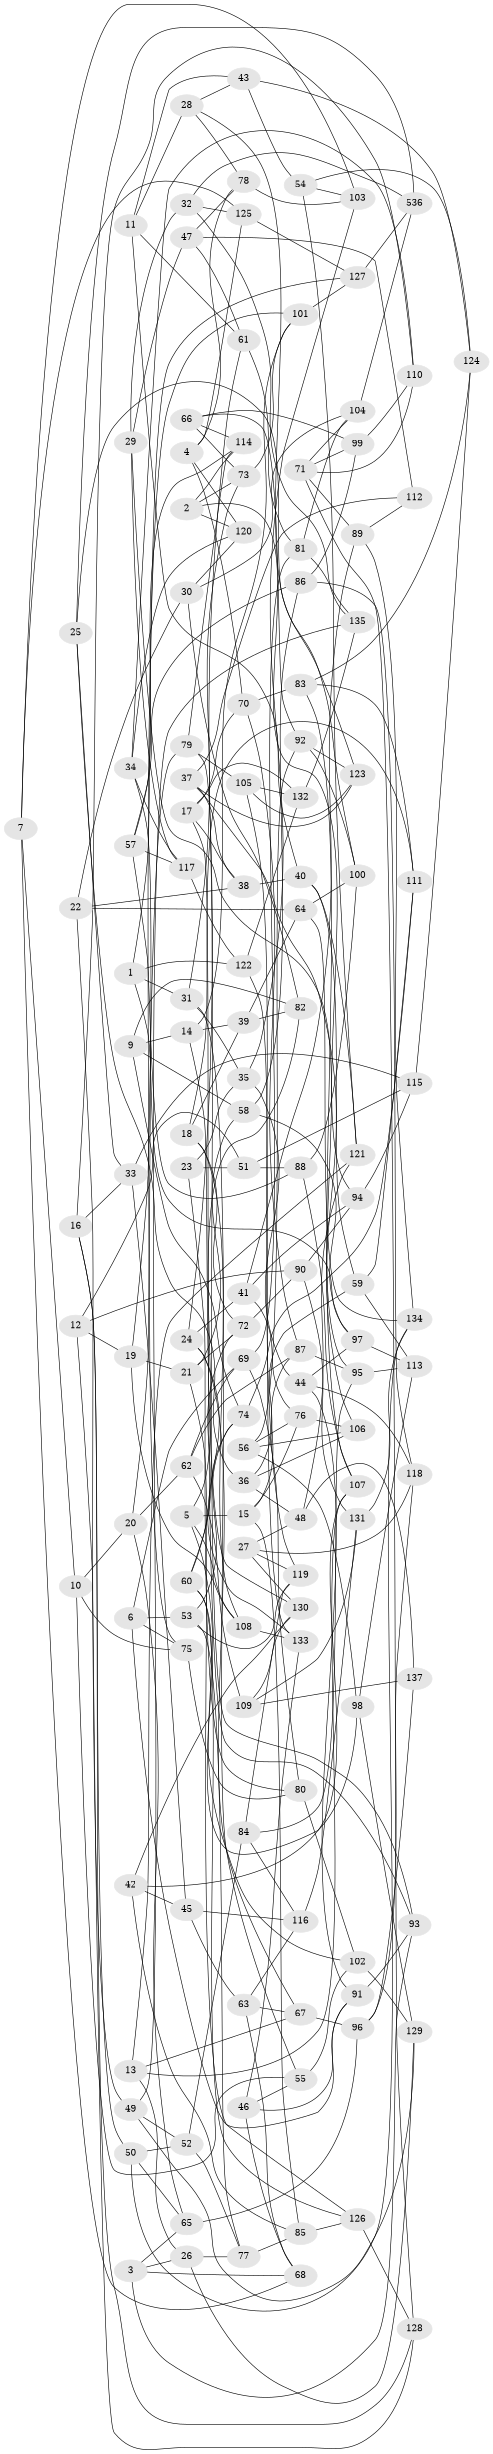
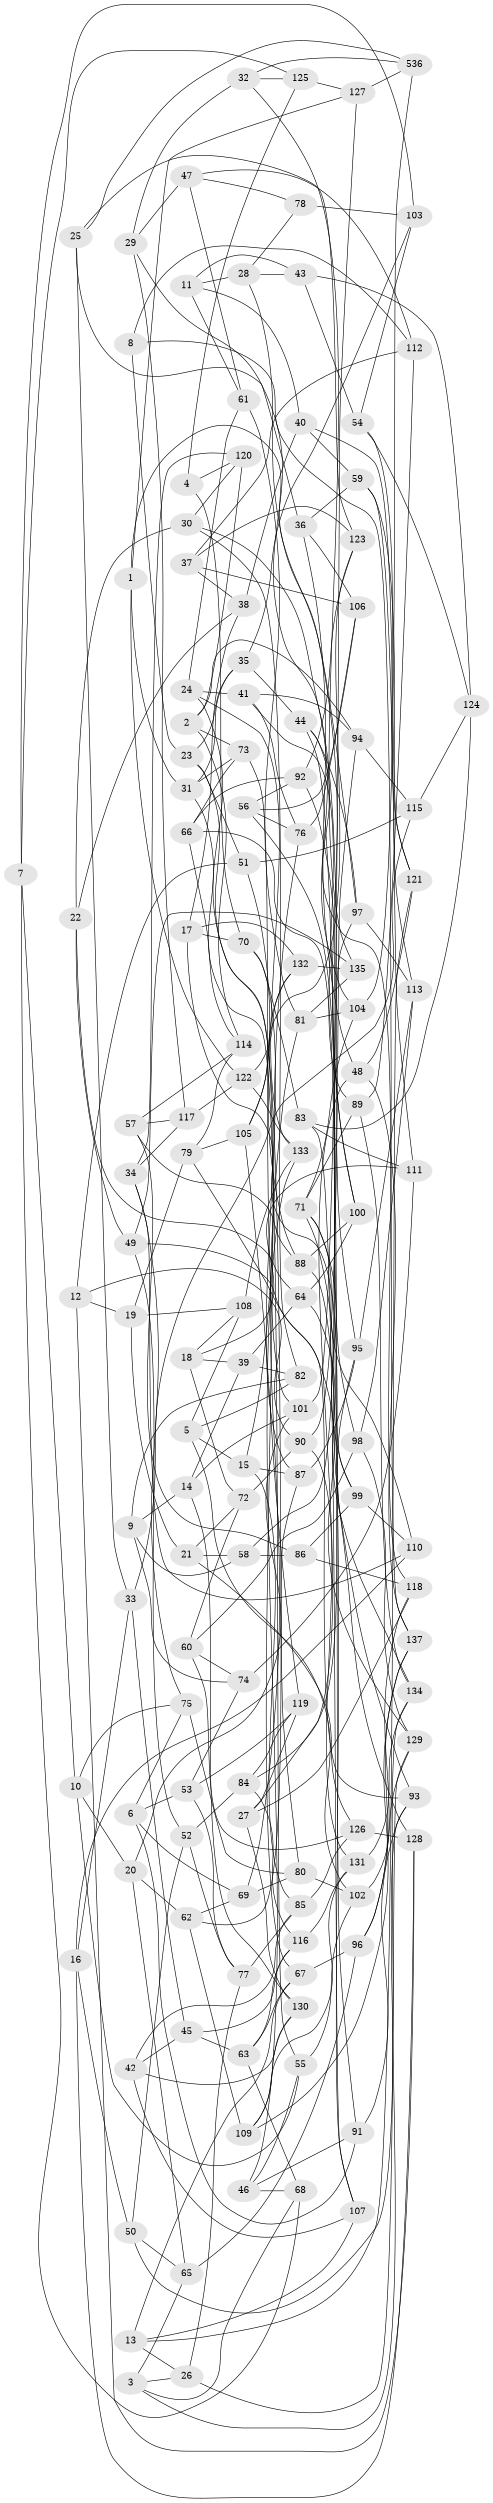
(216, 324) -> none
none -> (131, 344)
